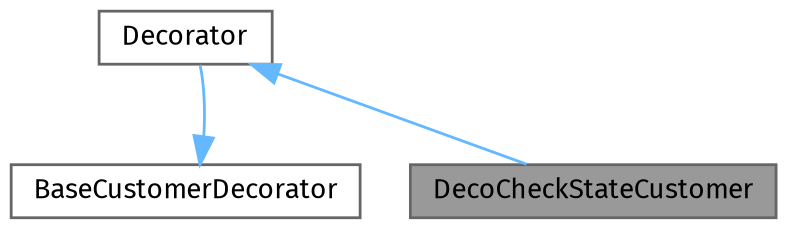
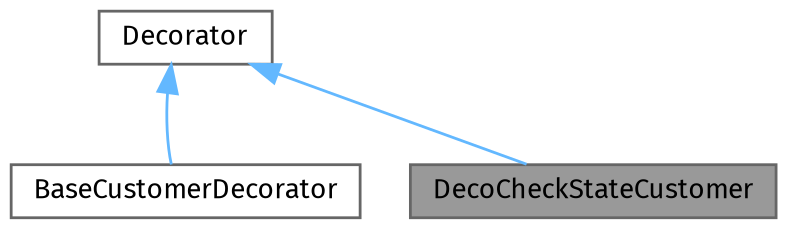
(204, 101) -> (167, 129)
